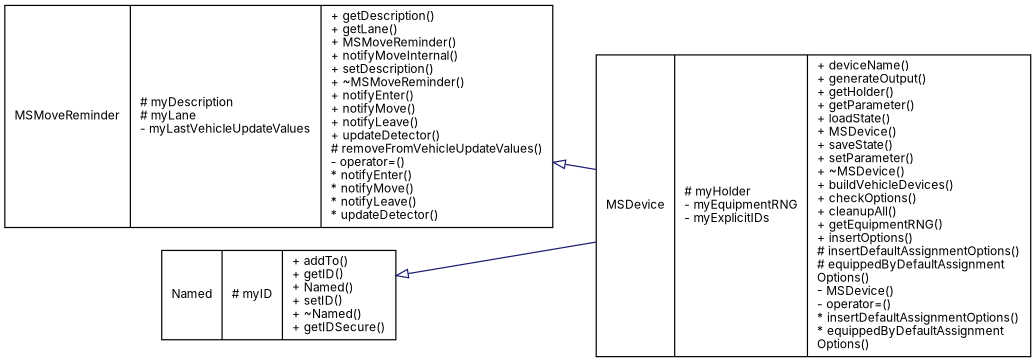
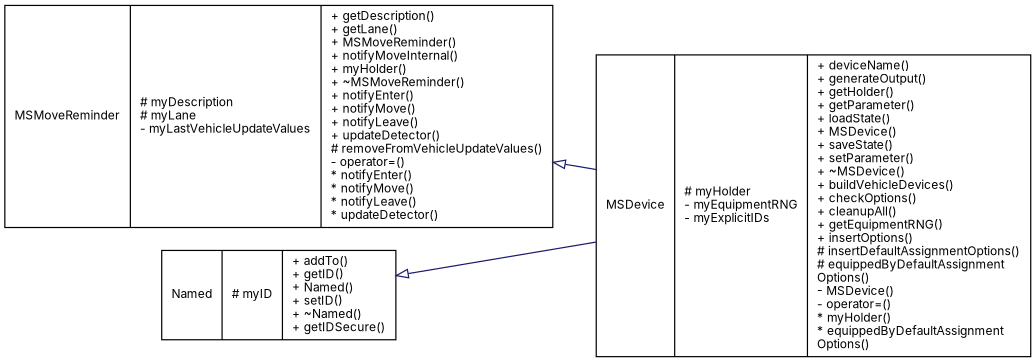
(383, 69) -> (369, 69)
(918, 318) -> (855, 318)
